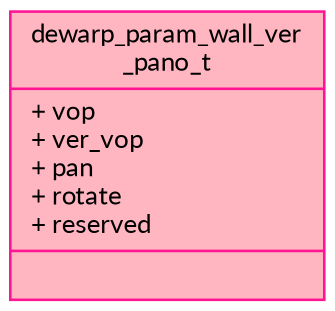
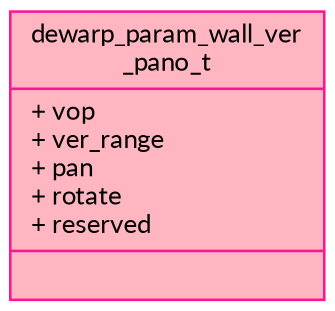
(88, 140) -> (98, 140)
